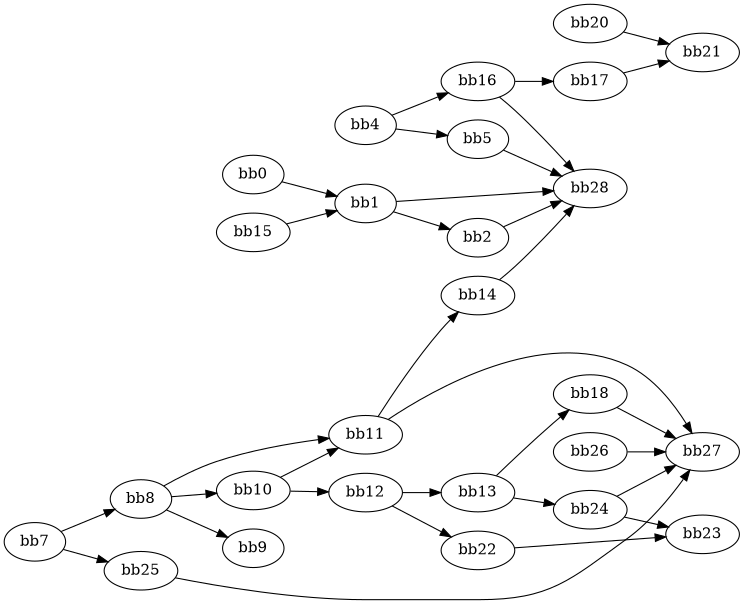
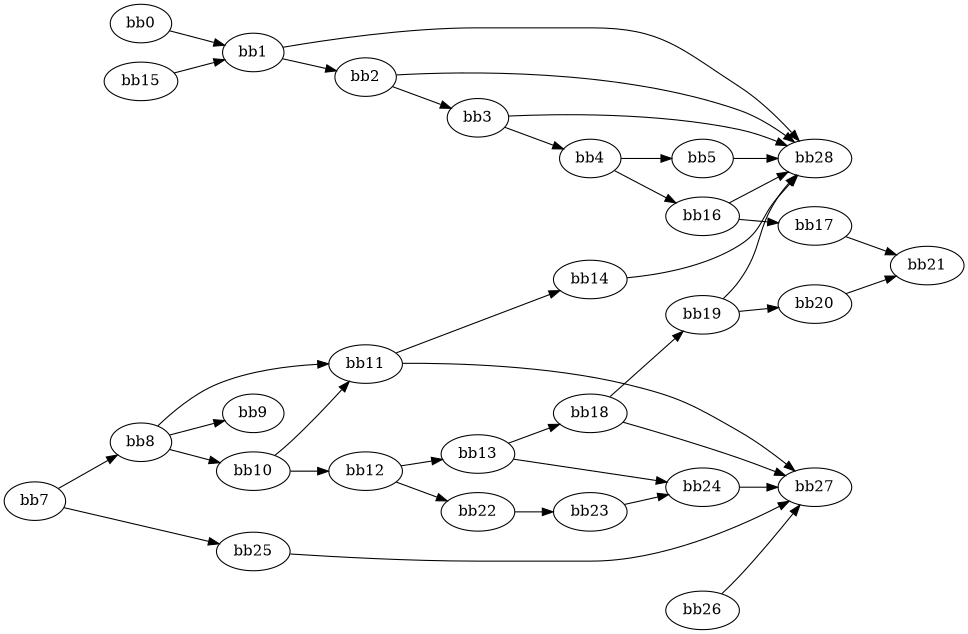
none -> (478, 118)
none -> (703, 315)
(639, 520) -> (641, 501)
